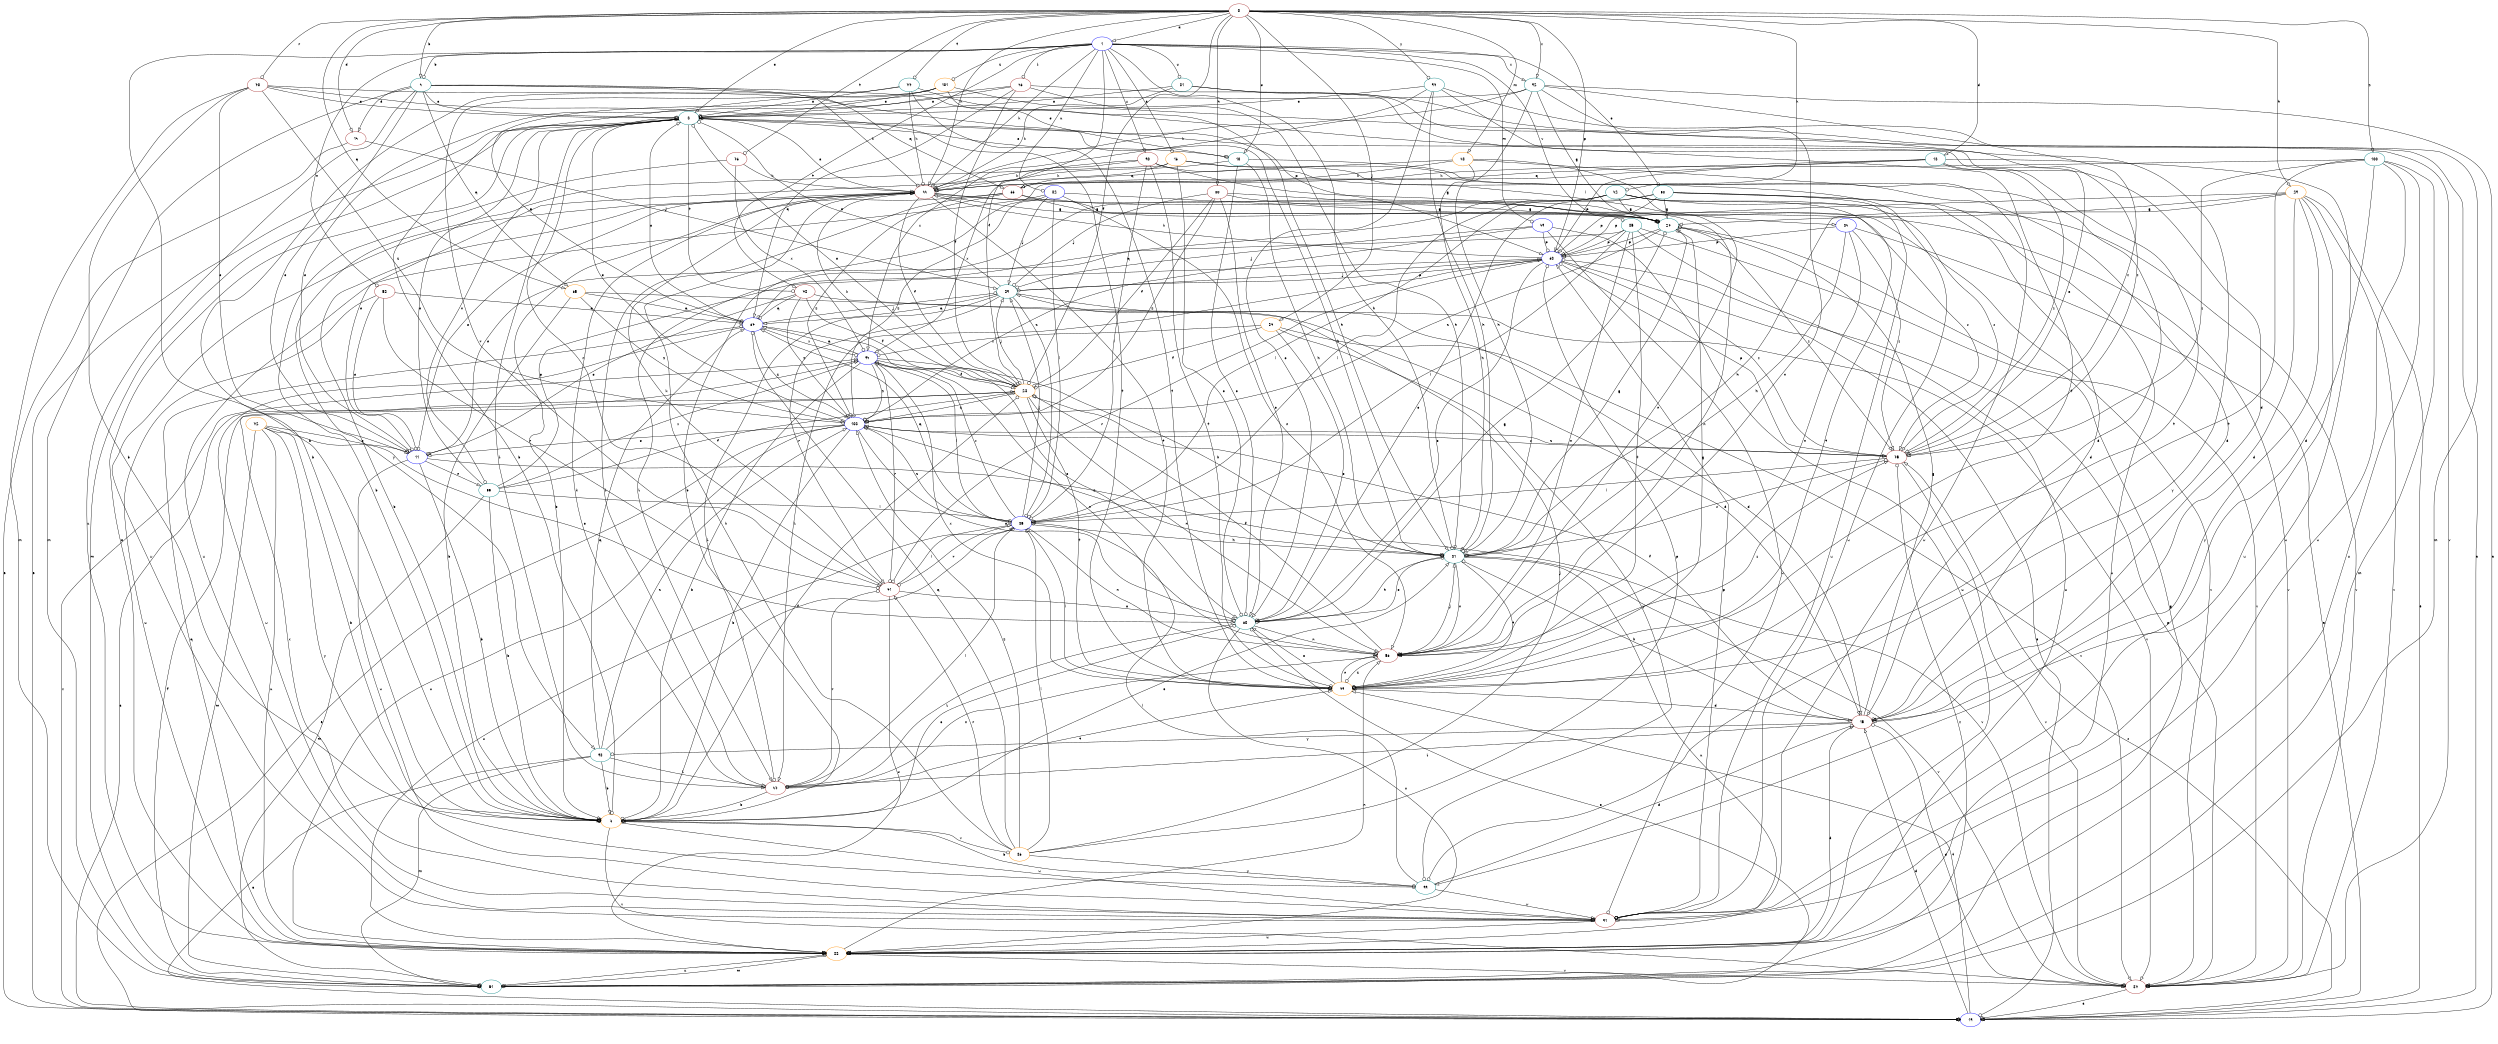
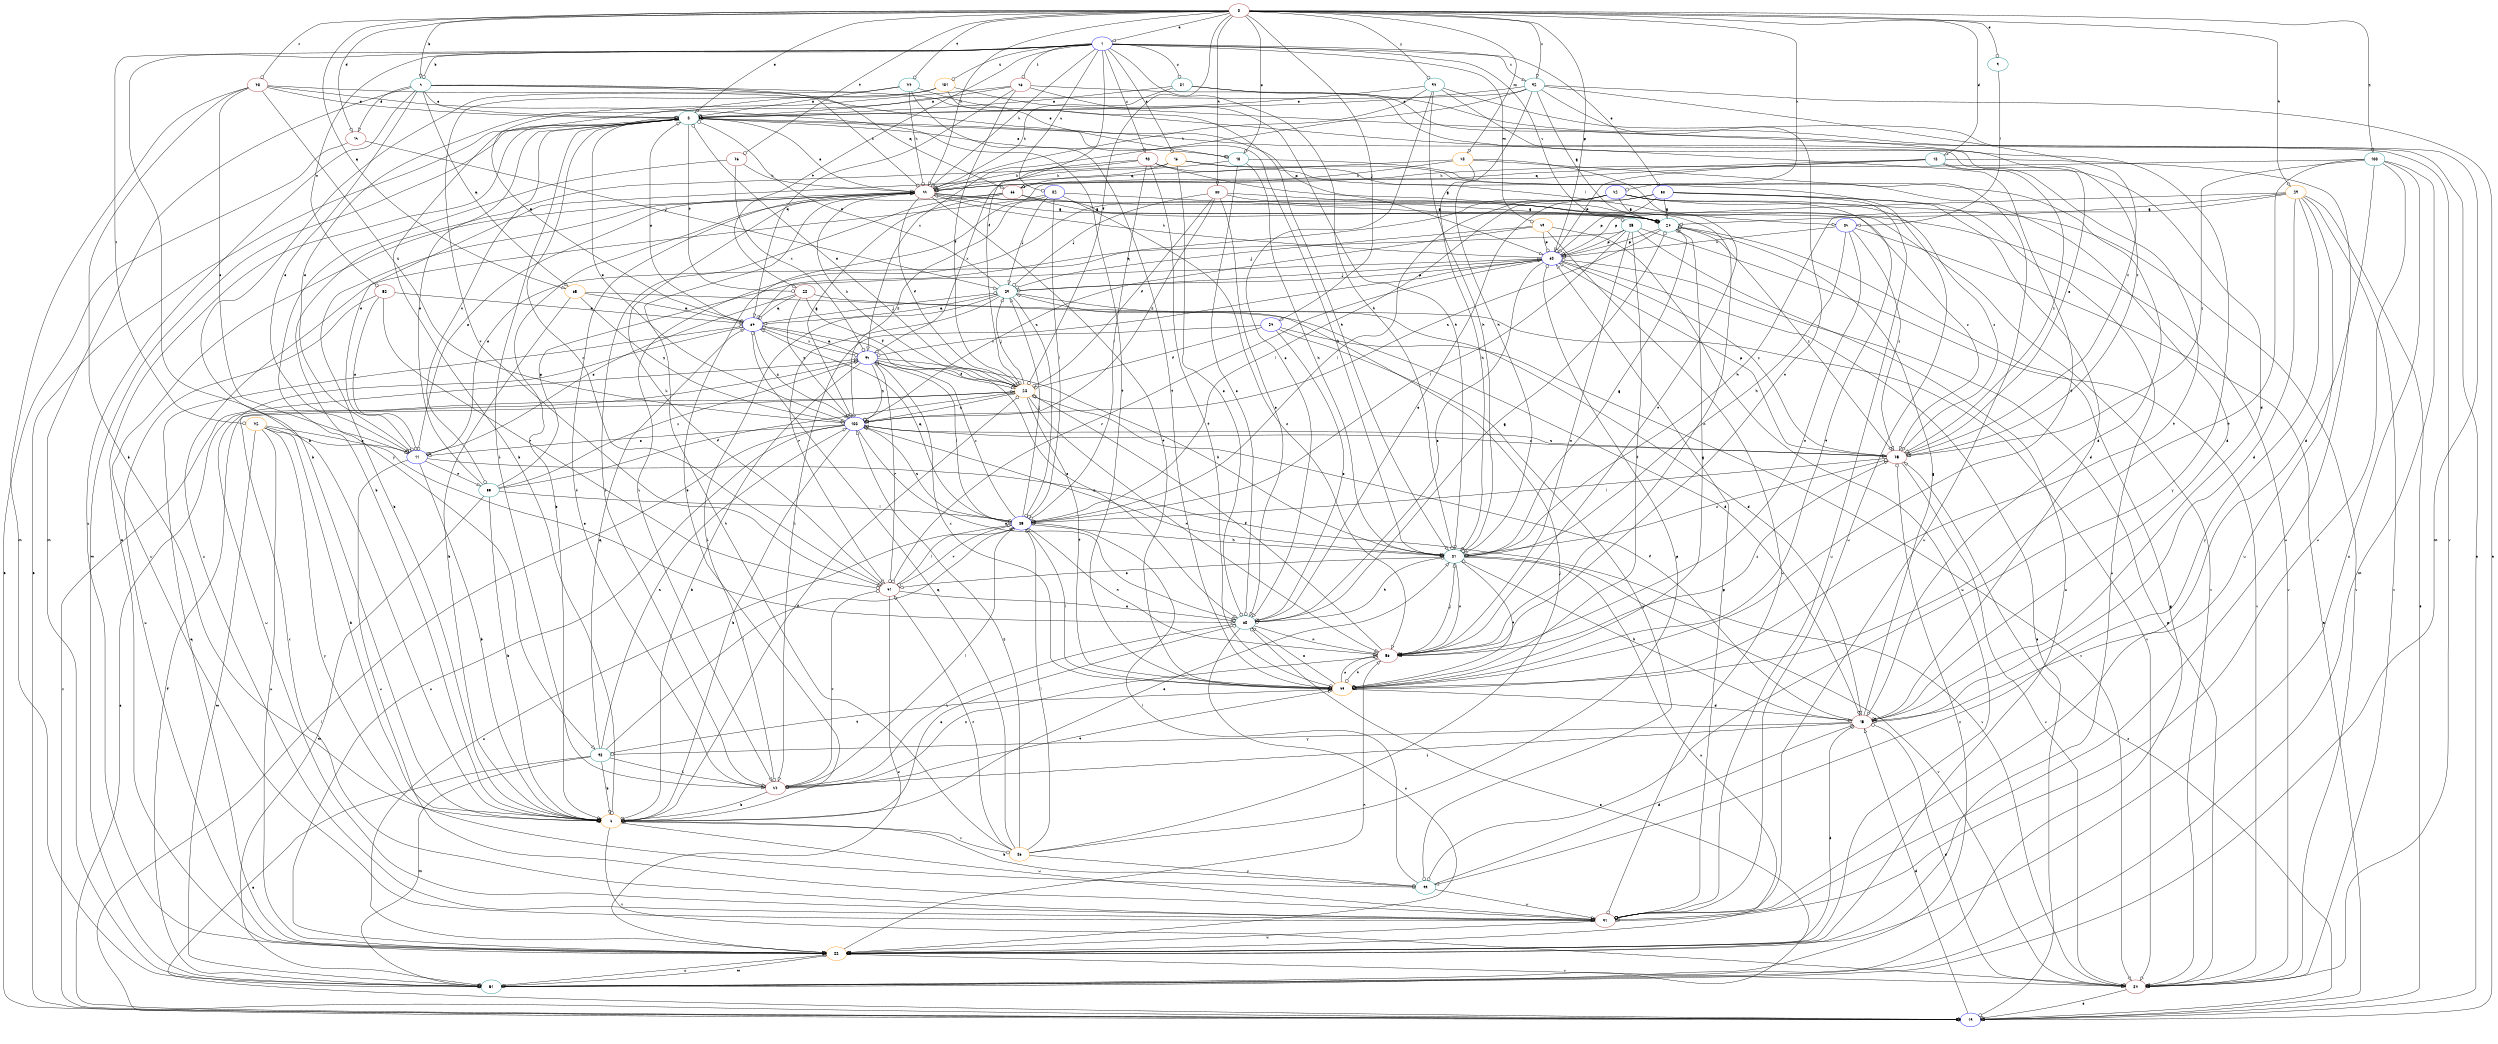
none -> (390, 52)
none -> (1998, 64)
(820, 107) -> (1237, 106)
(1616, 192) -> (1616, 192)
(1663, 192) -> (1663, 192)
(1542, 225) -> (1542, 225)
(1718, 242) -> (1718, 242)
(805, 292) -> (805, 292)
(816, 308) -> (816, 308)
(1271, 325) -> (1271, 325)
(818, 340) -> (818, 340)
(1736, 362) -> (1736, 362)
(1377, 541) -> (1377, 541)
(1123, 542) -> none
(1236, 543) -> (1236, 543)
(1366, 612) -> (1173, 568)
(1358, 672) -> (1358, 672)
(322, 722) -> (322, 722)
(1738, 777) -> (950, 705)
(697, 812) -> (697, 812)
(1440, 952) -> (1440, 952)
